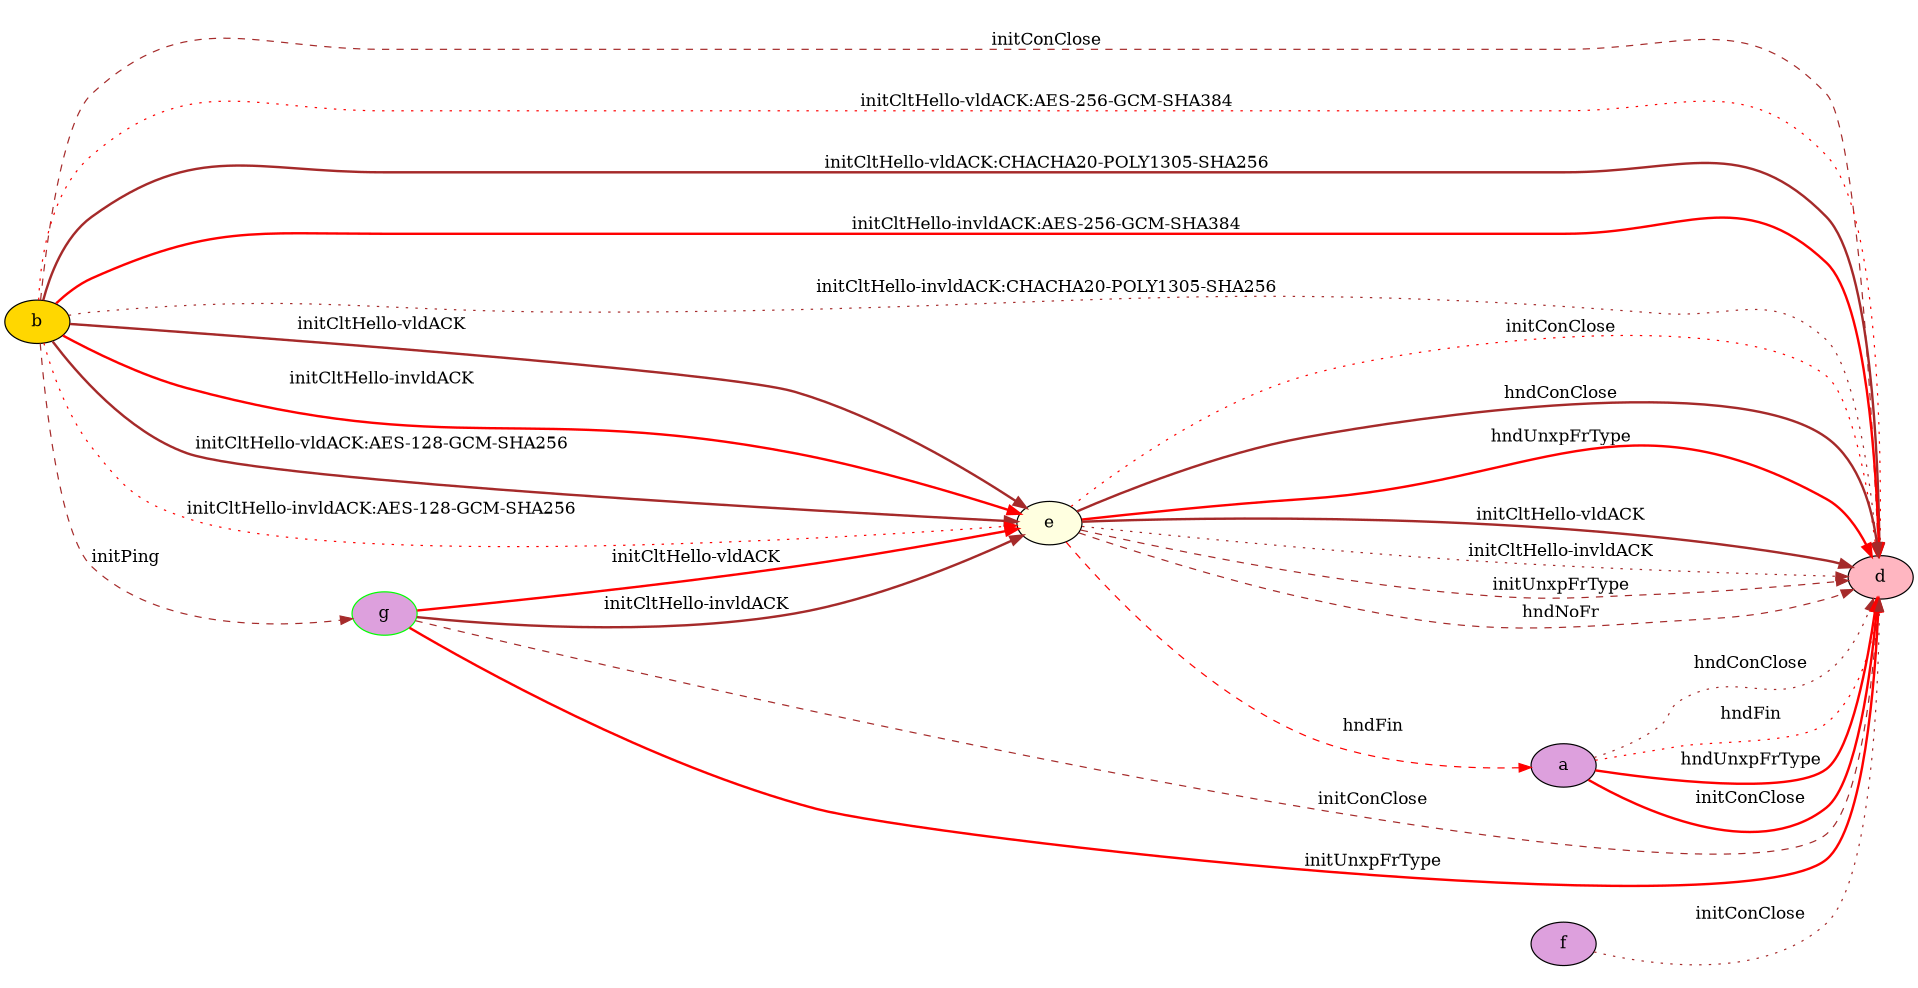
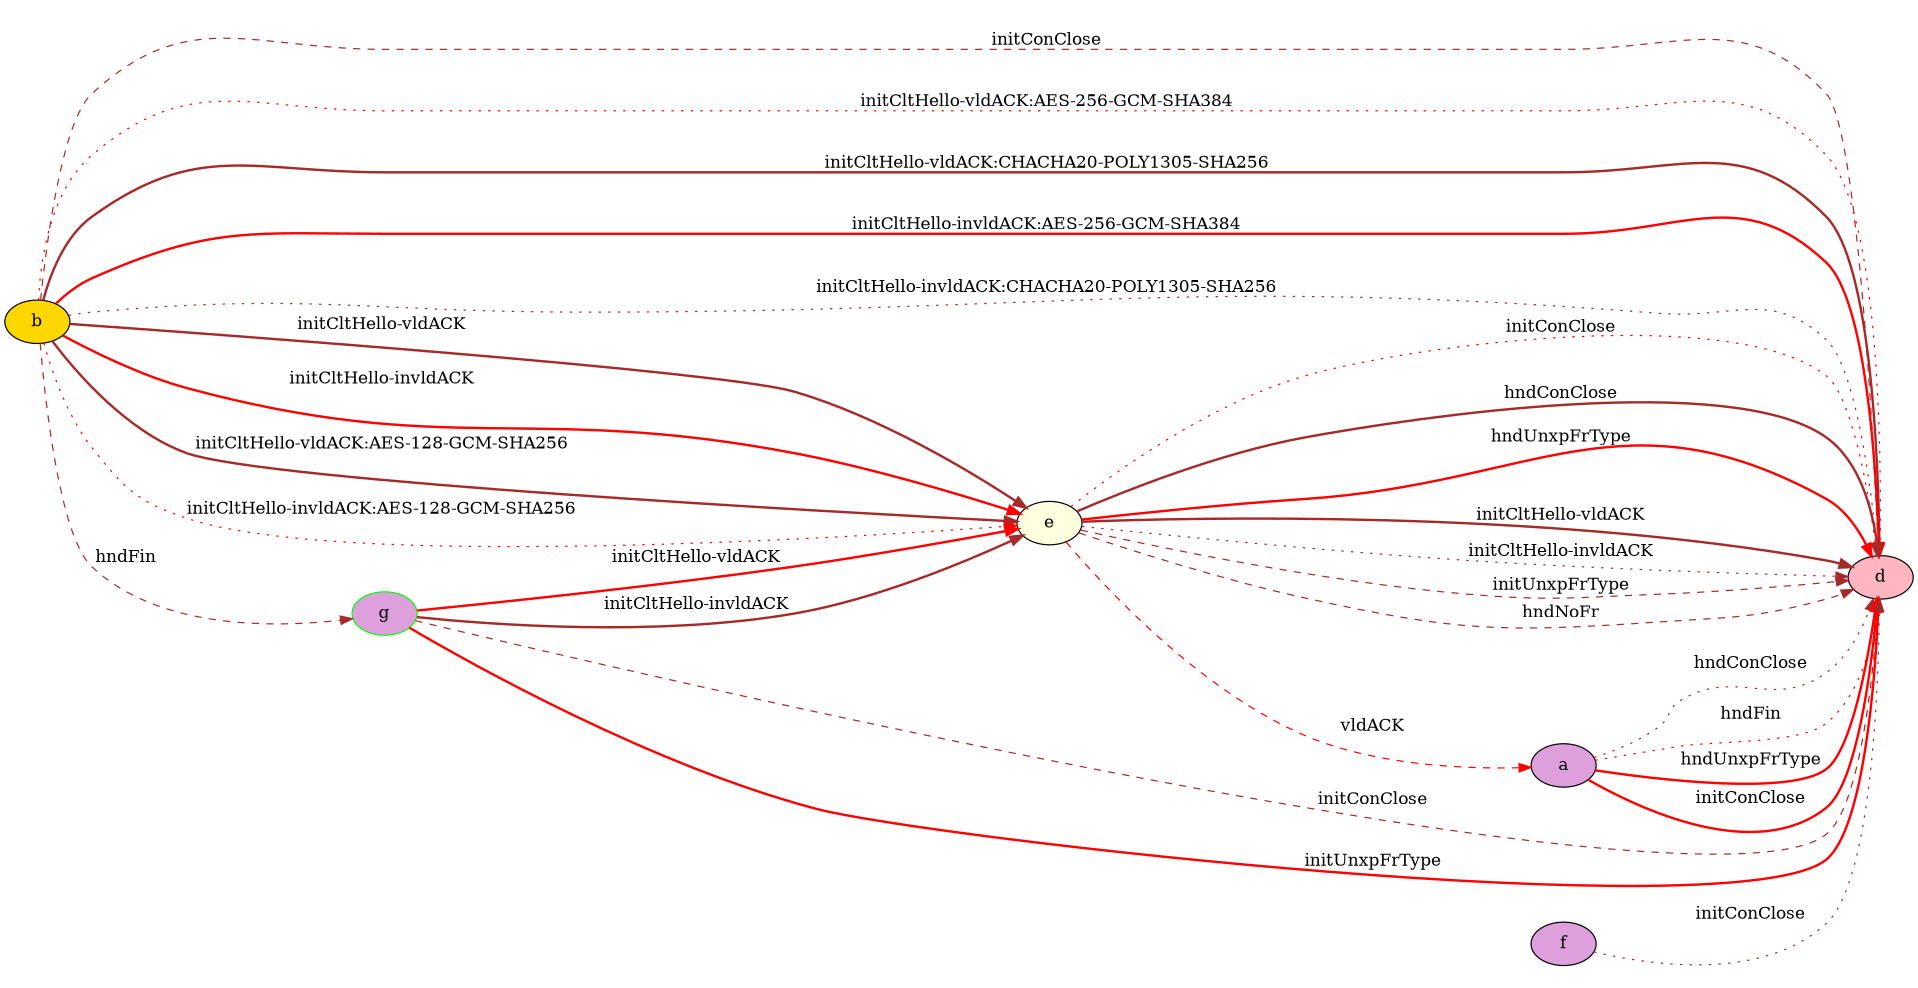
(128, 557) -> (128, 557)
(1376, 726) -> (1376, 726)
